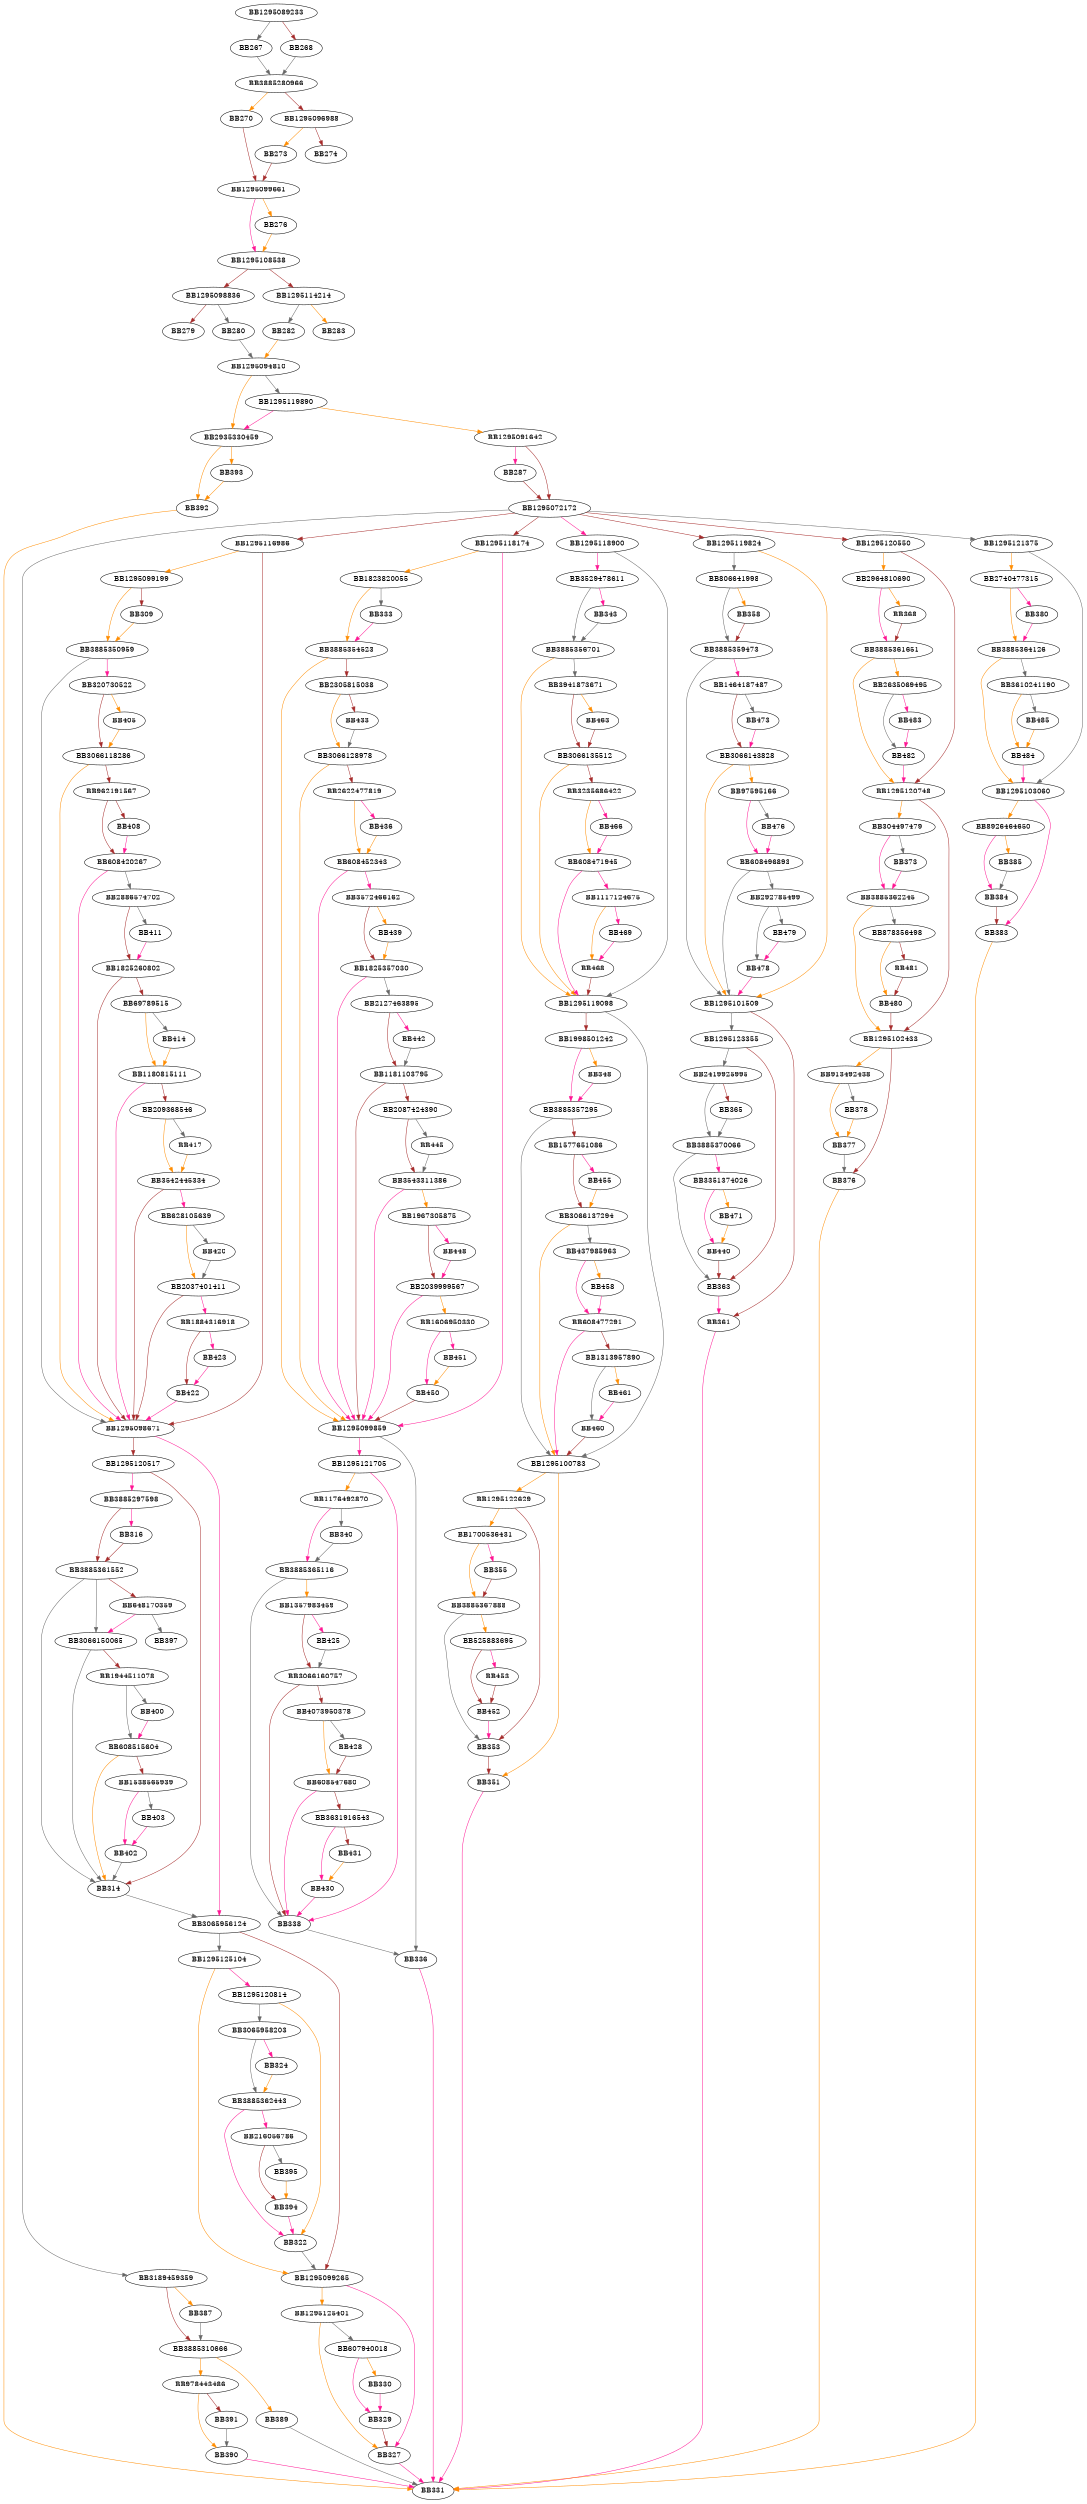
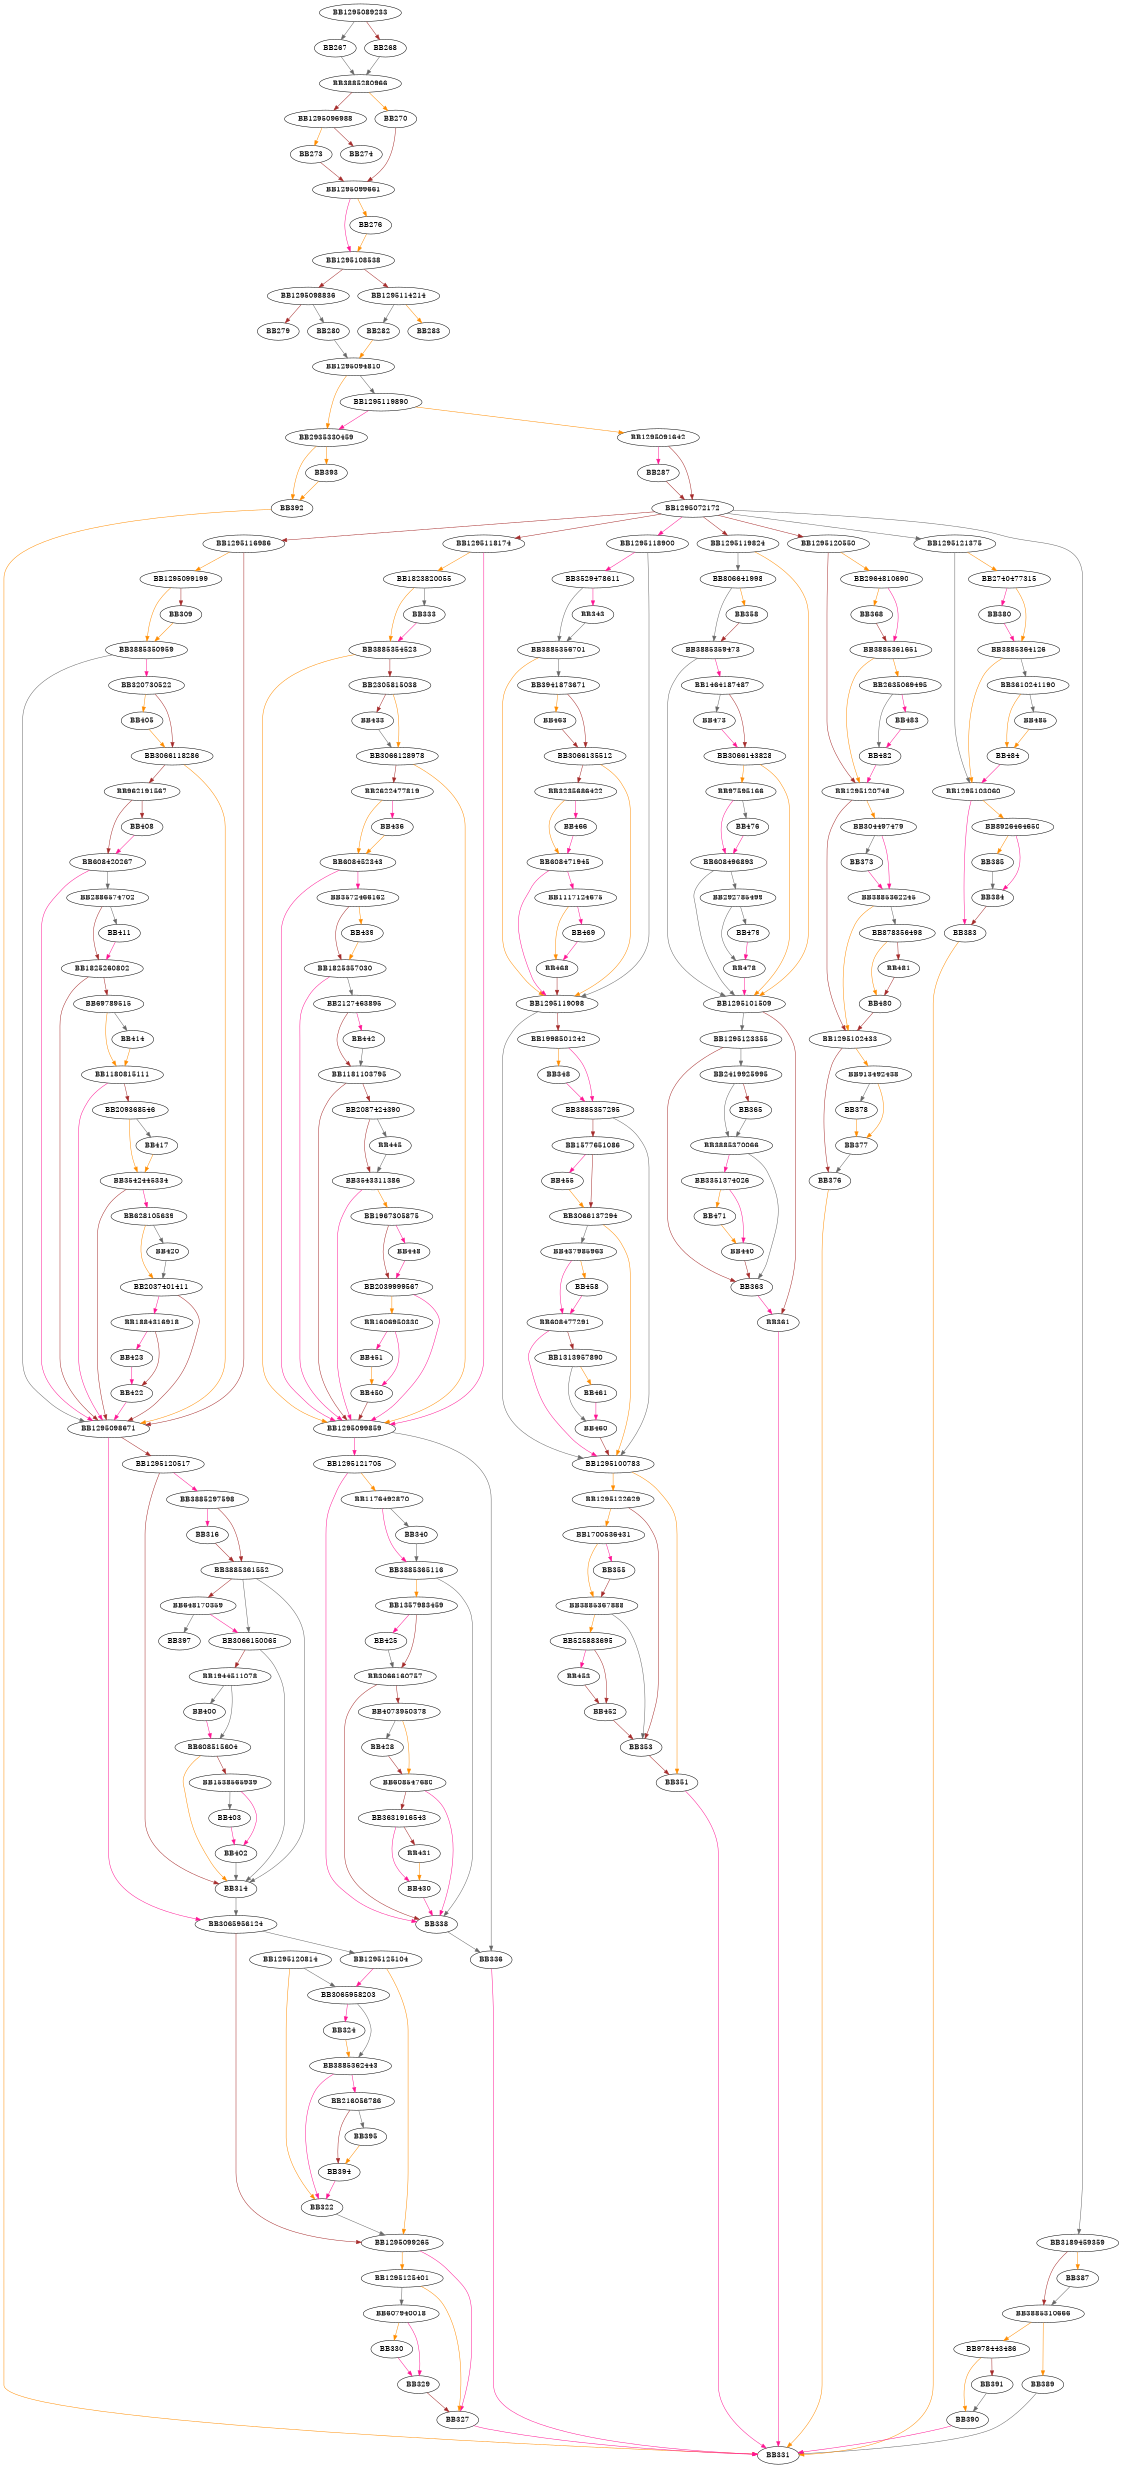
(489, 1727) -> (621, 1728)
(238, 1976) -> (366, 1976)
